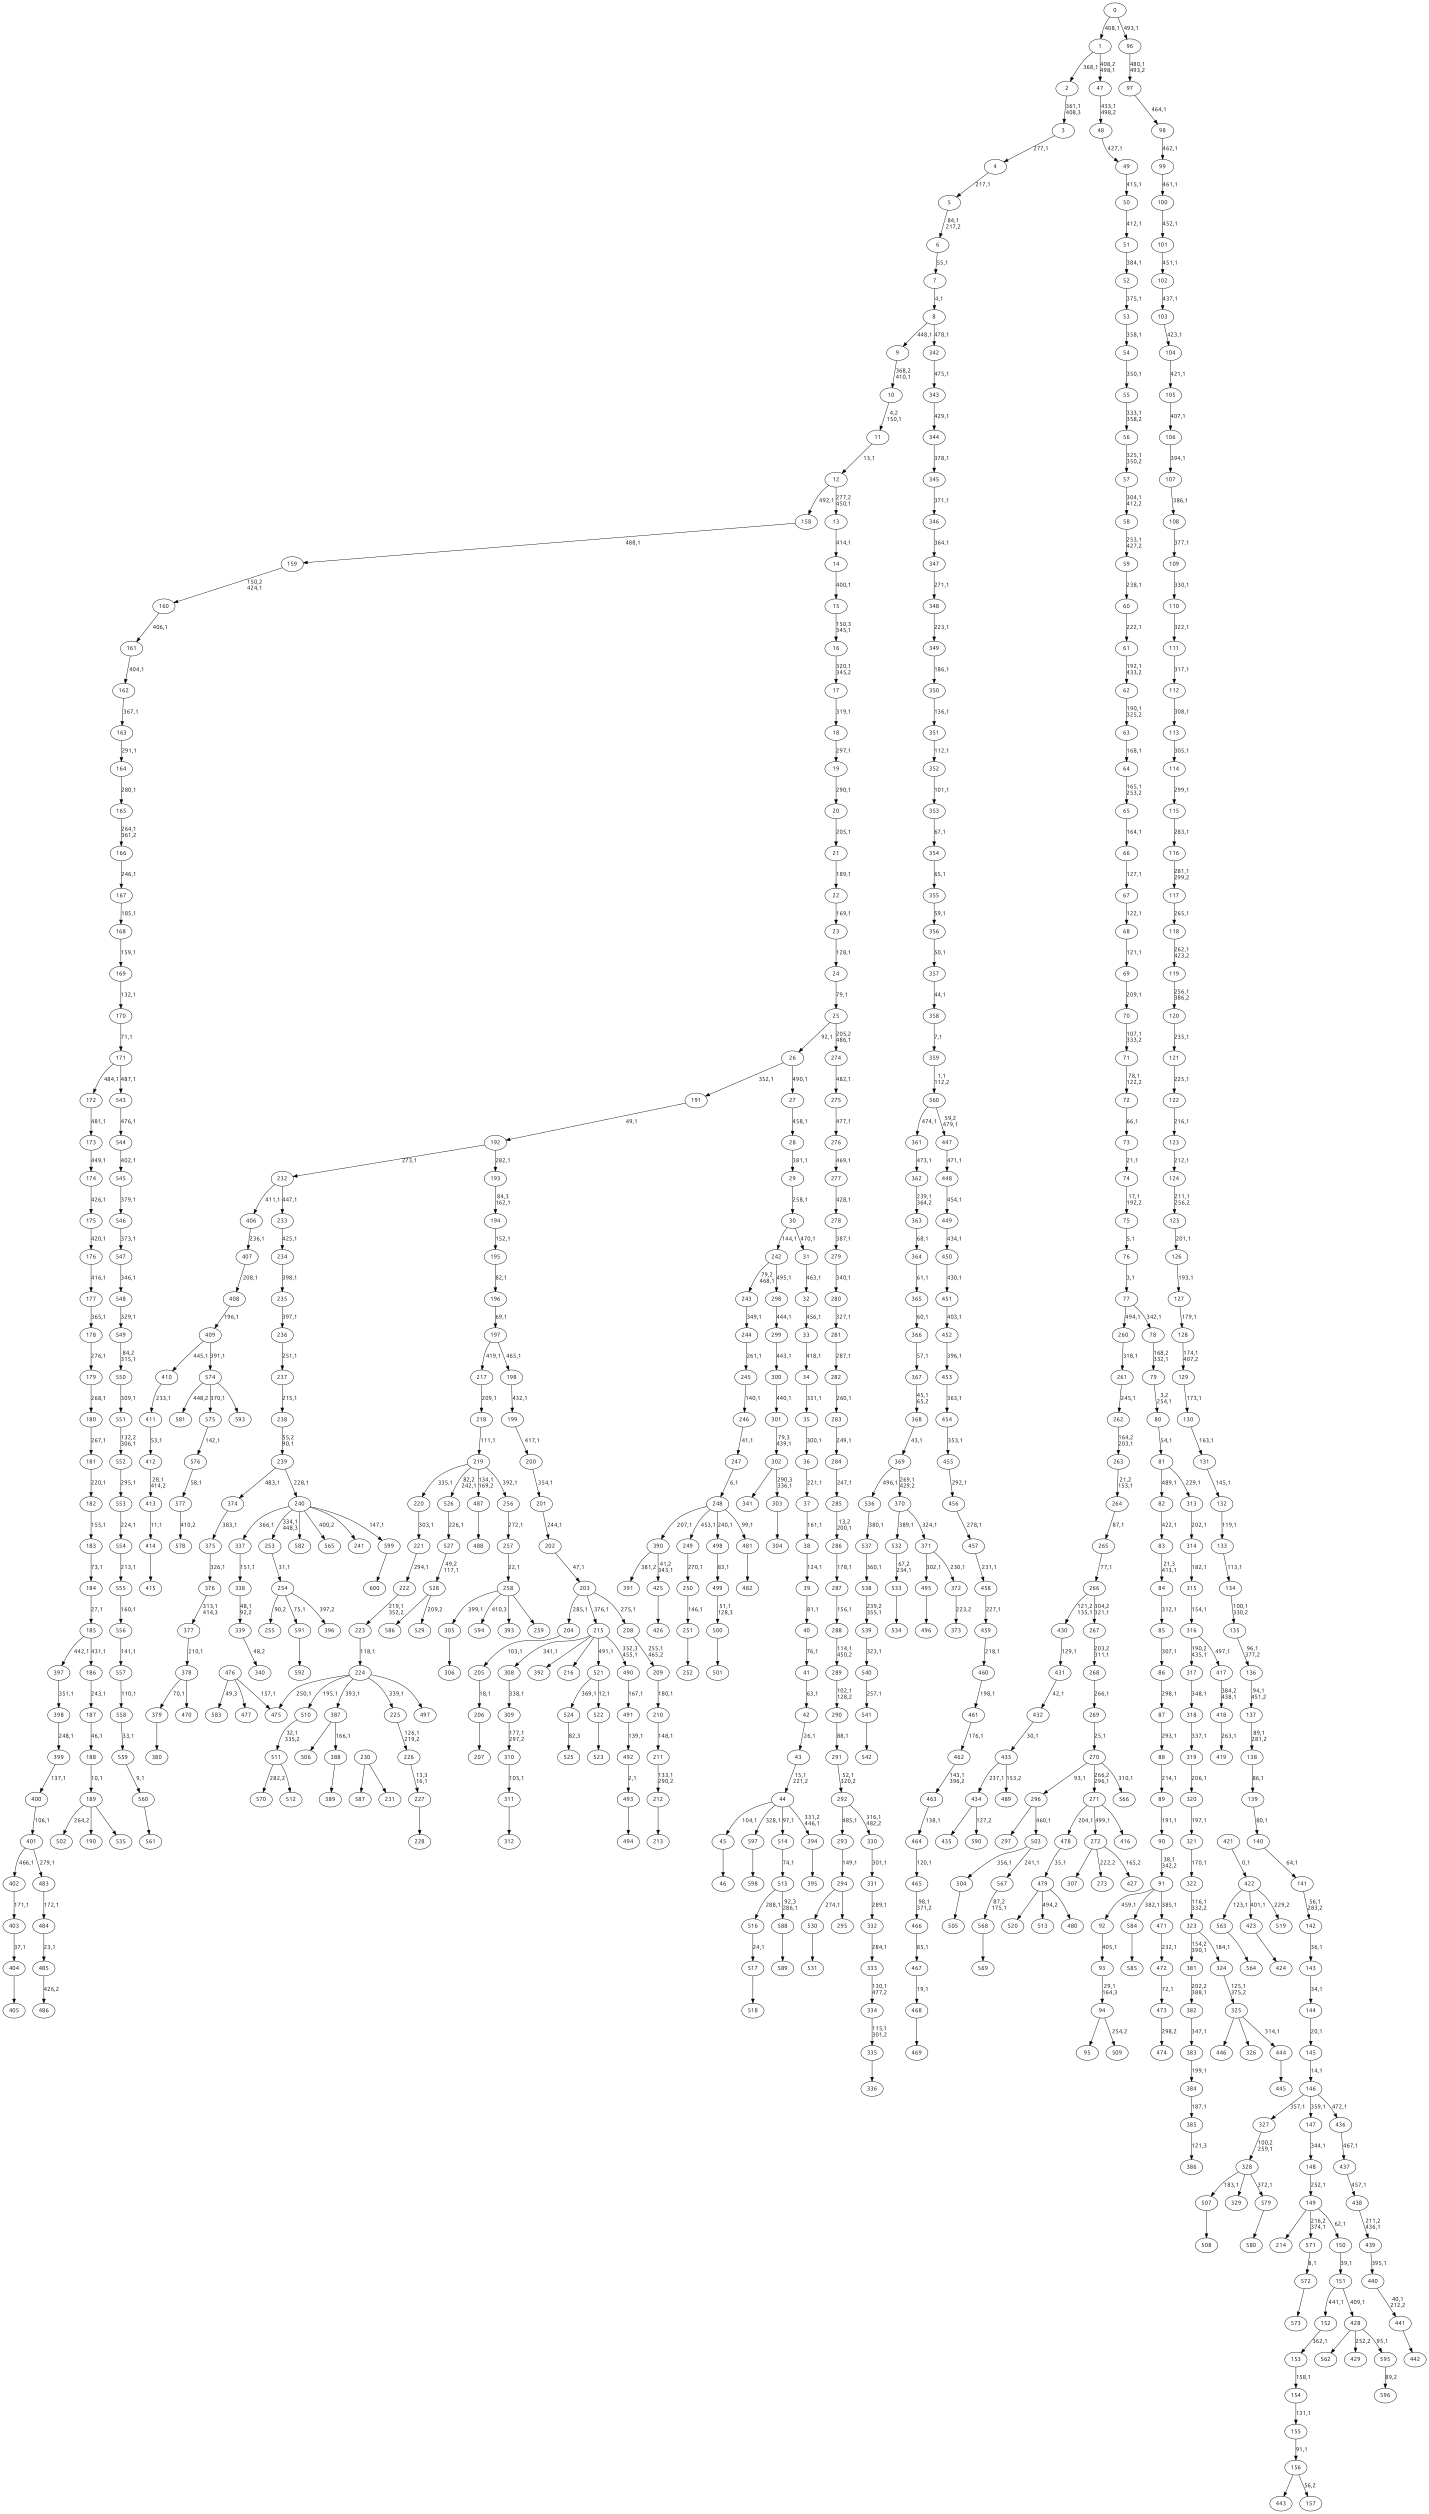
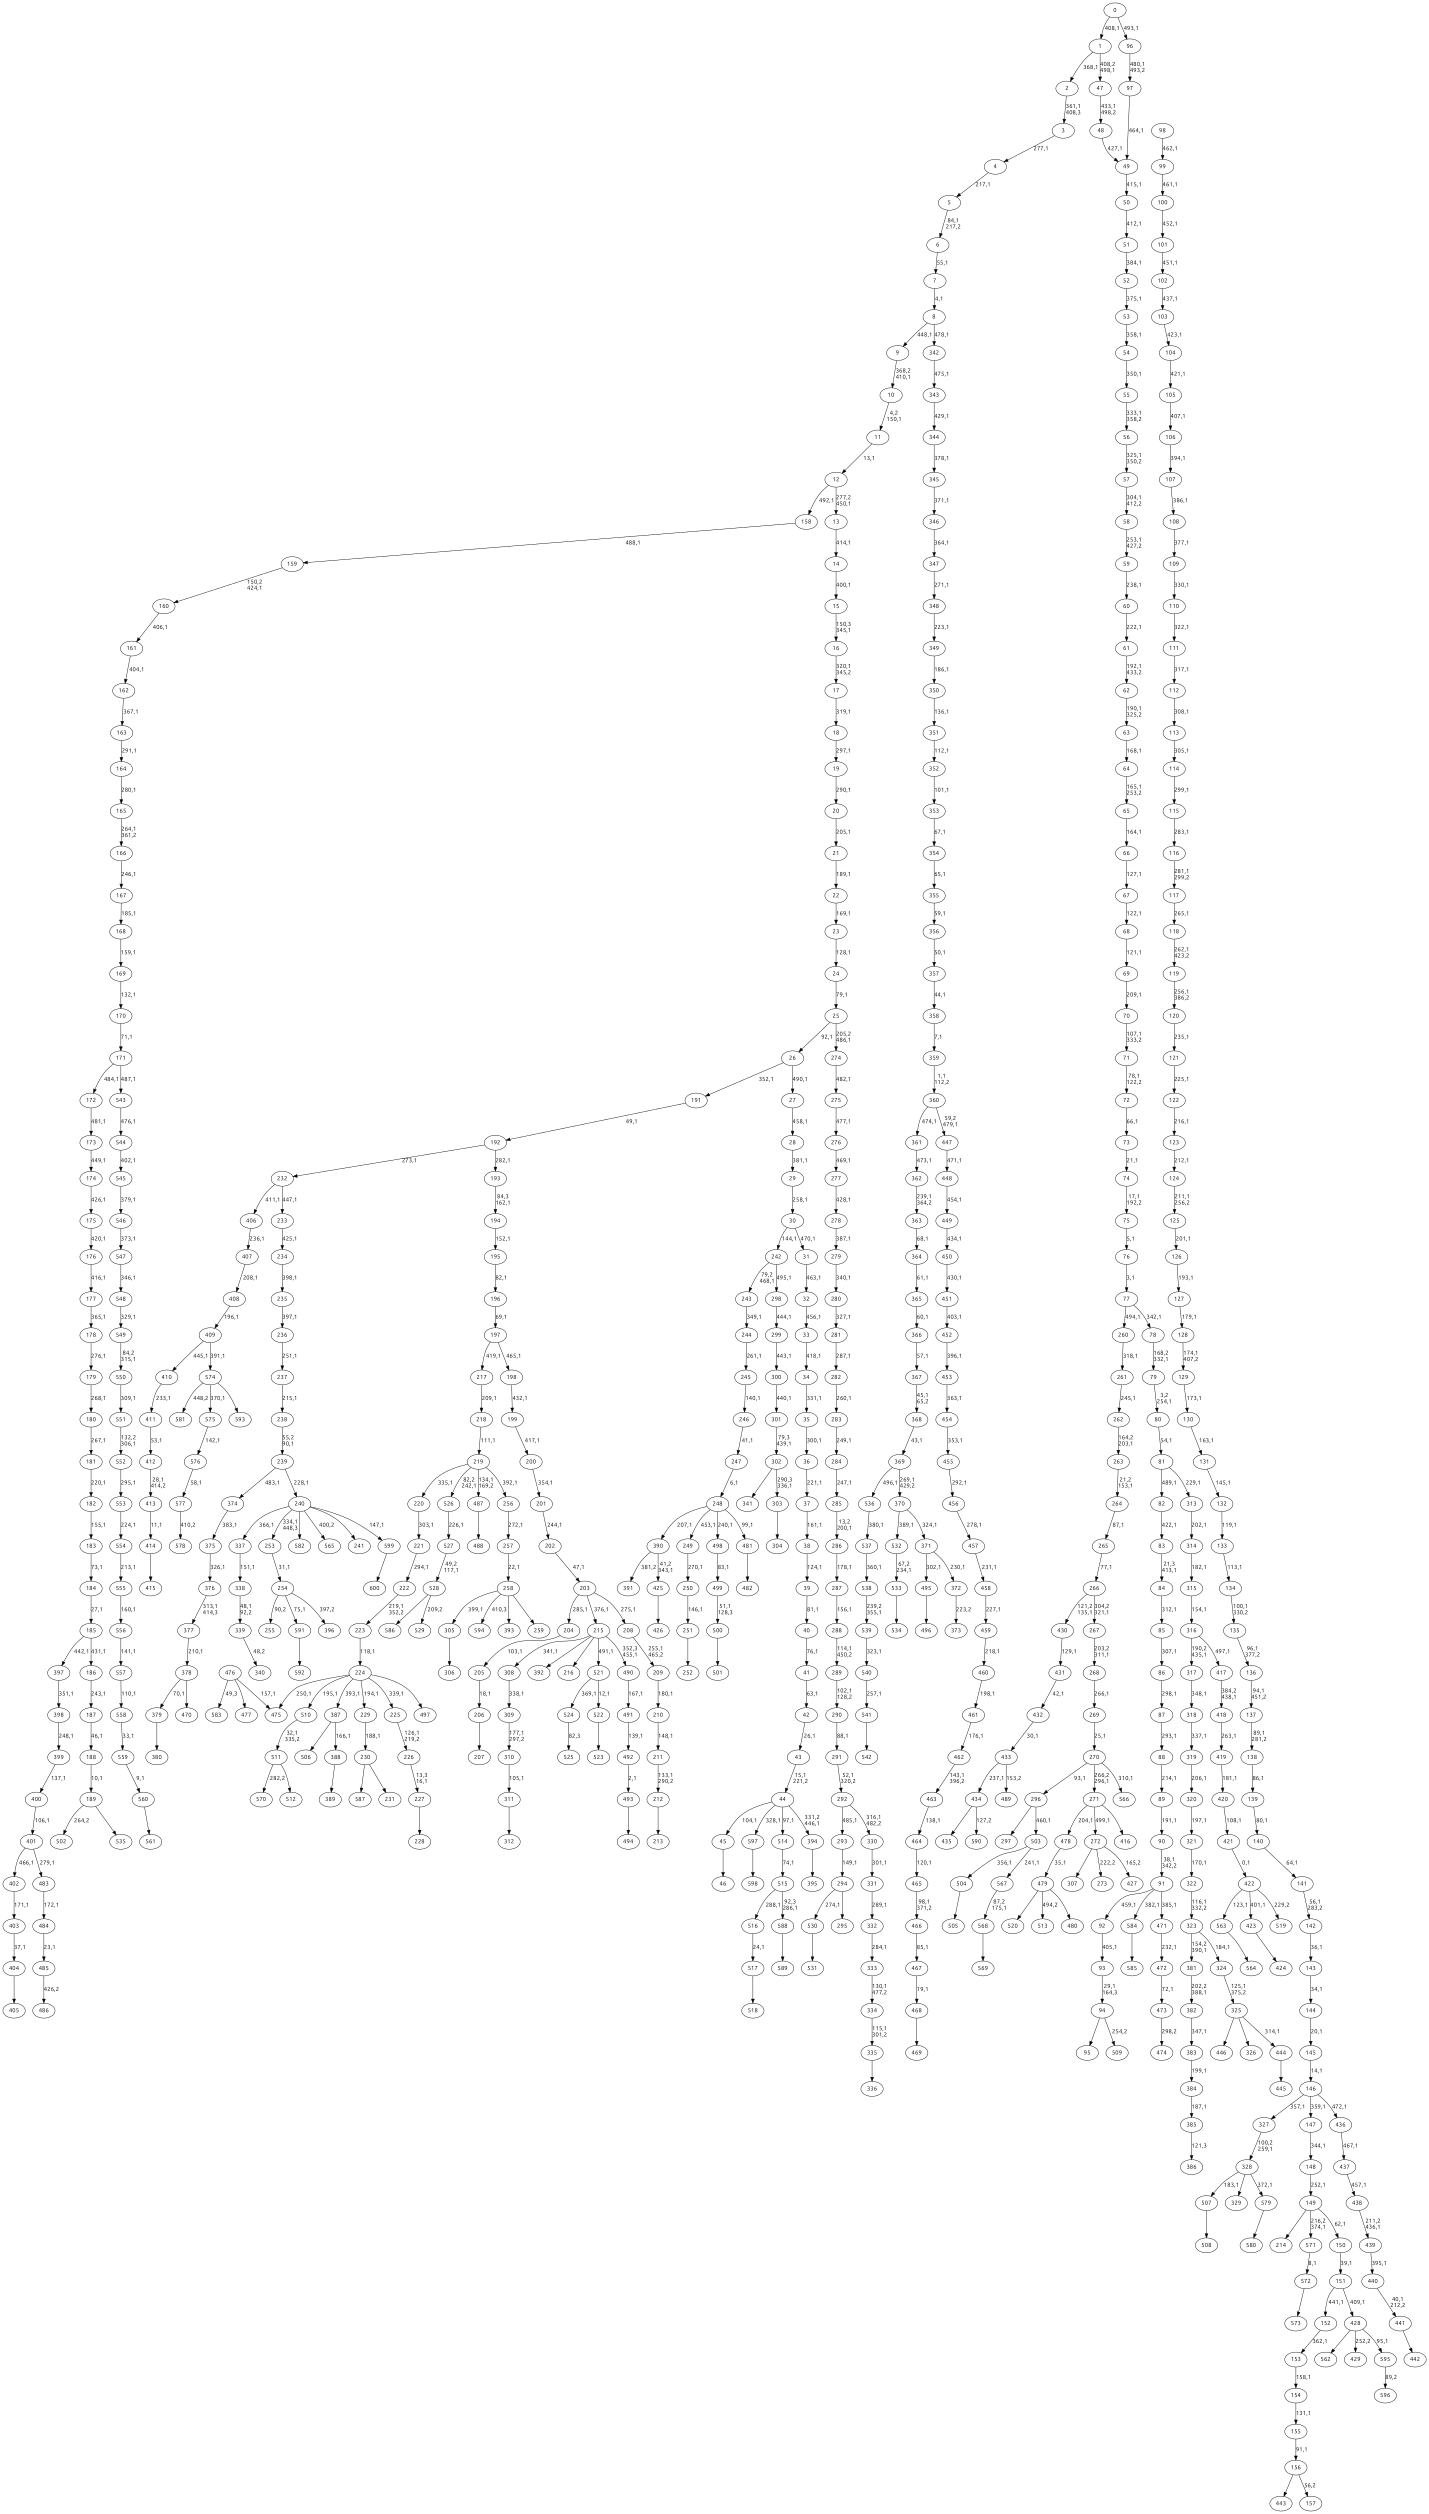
(1145, 108) -> (1128, 126)
none -> (365, 1715)
none -> (1223, 1800)
(91, 1842) -> none
